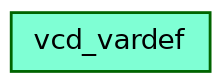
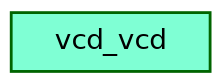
(111, 42) -> (111, 42)
